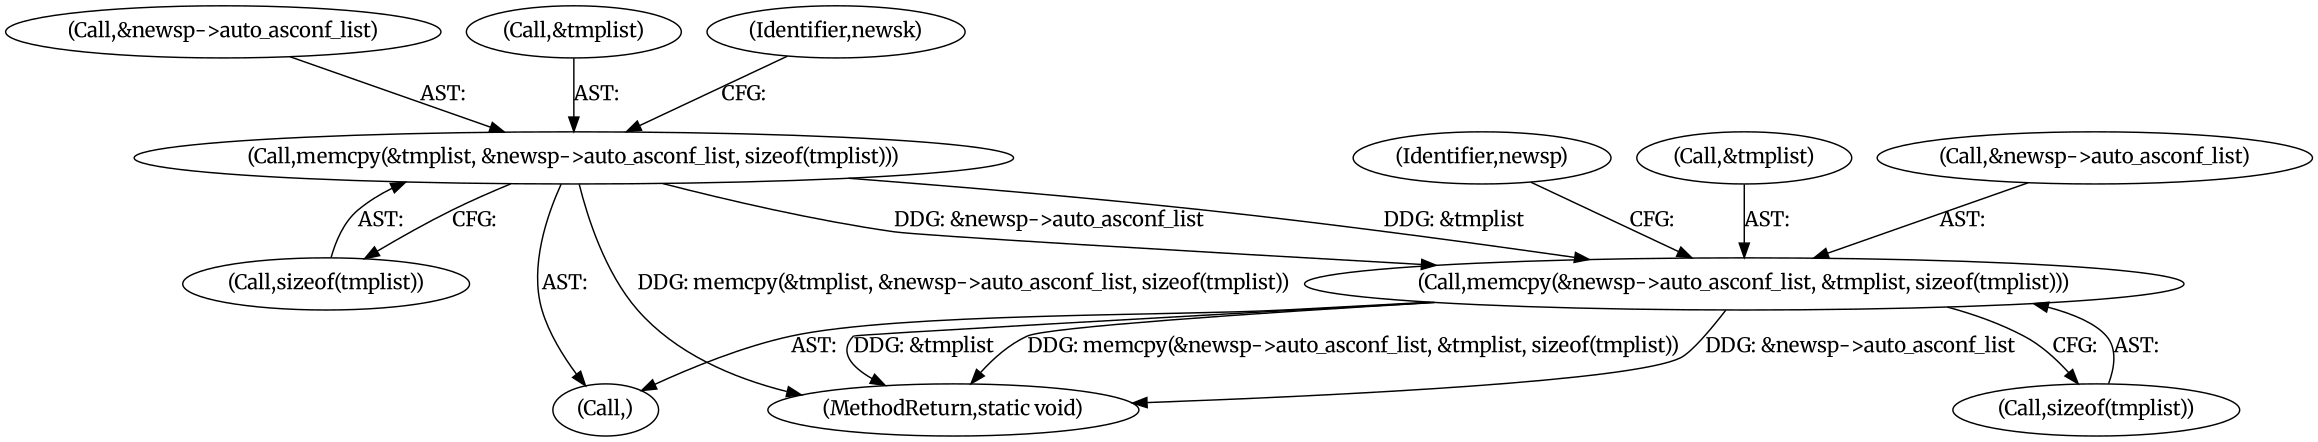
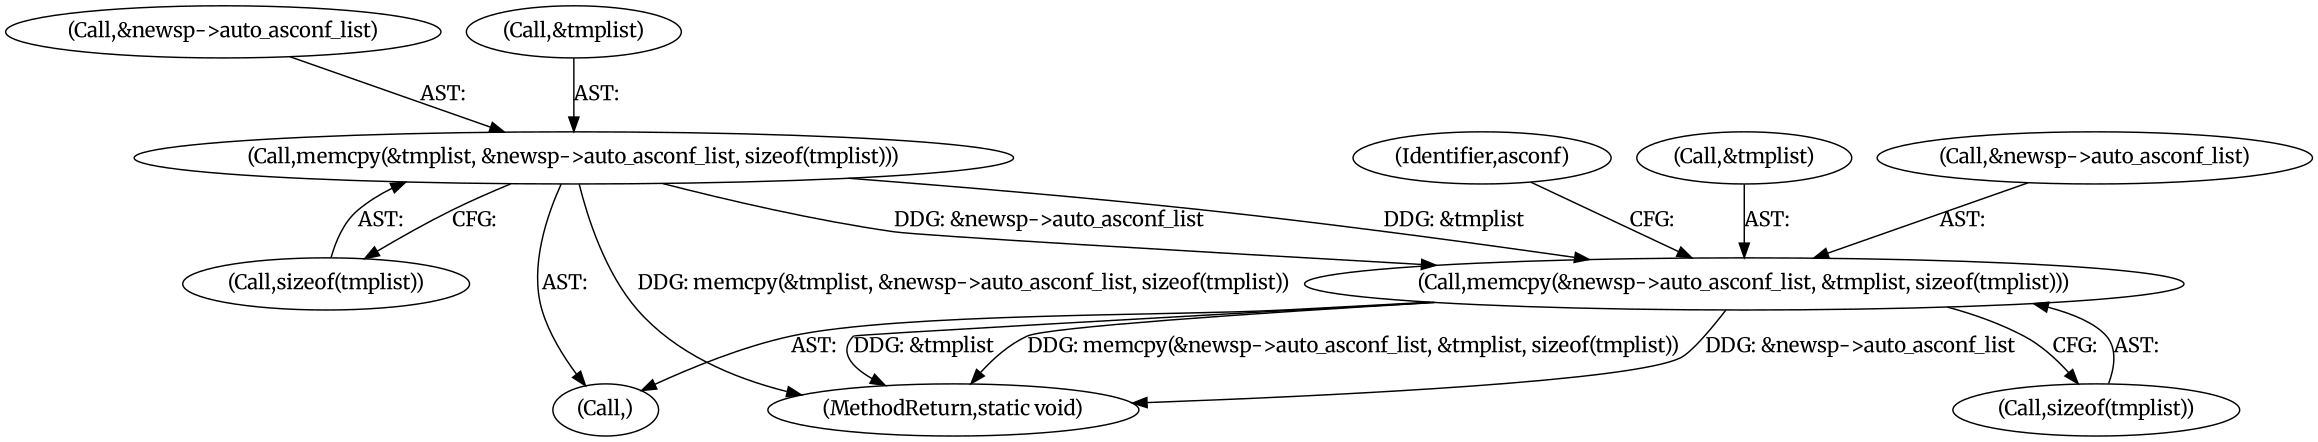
(836, 32) -> none
(1482, 158) -> (1482, 158)
